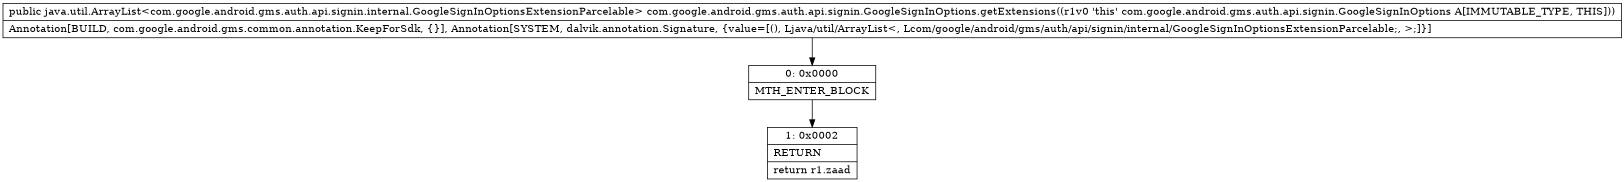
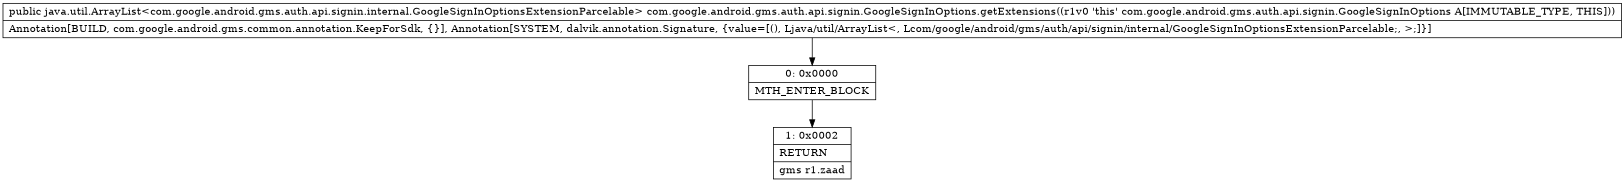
(812, 170) -> (812, 170)
